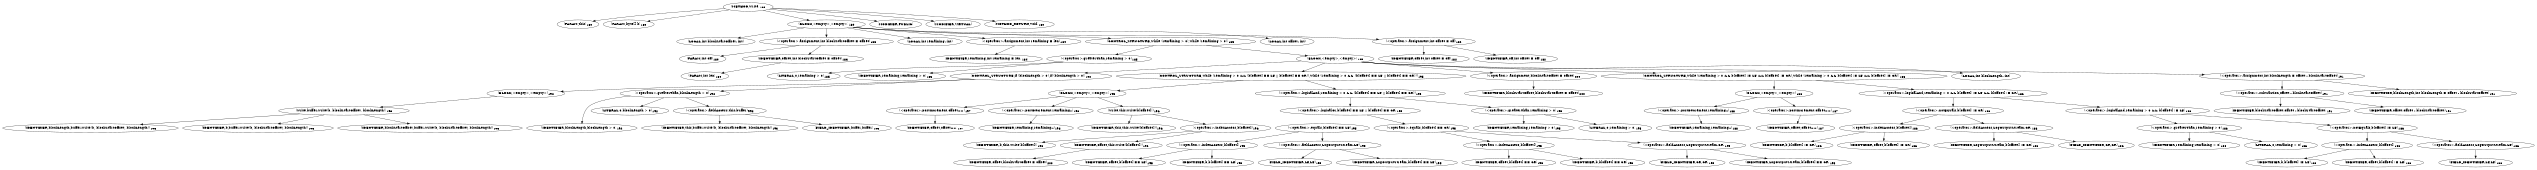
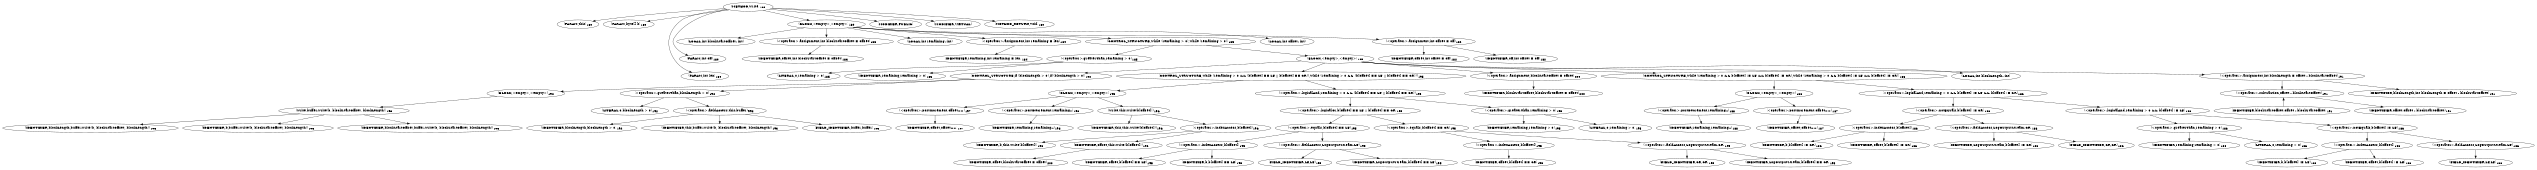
(761, 51) -> (688, 24)
(752, 68) -> (675, 26)
(601, 101) -> (653, 119)
(2280, 101) -> (2284, 103)
none -> (1337, 119)
(1603, 163) -> none
